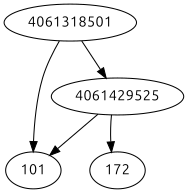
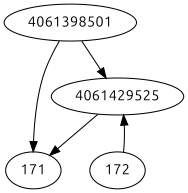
(70, 23) -> (70, 23)
(111, 128) -> (124, 139)
(33, 170) -> (33, 170)
